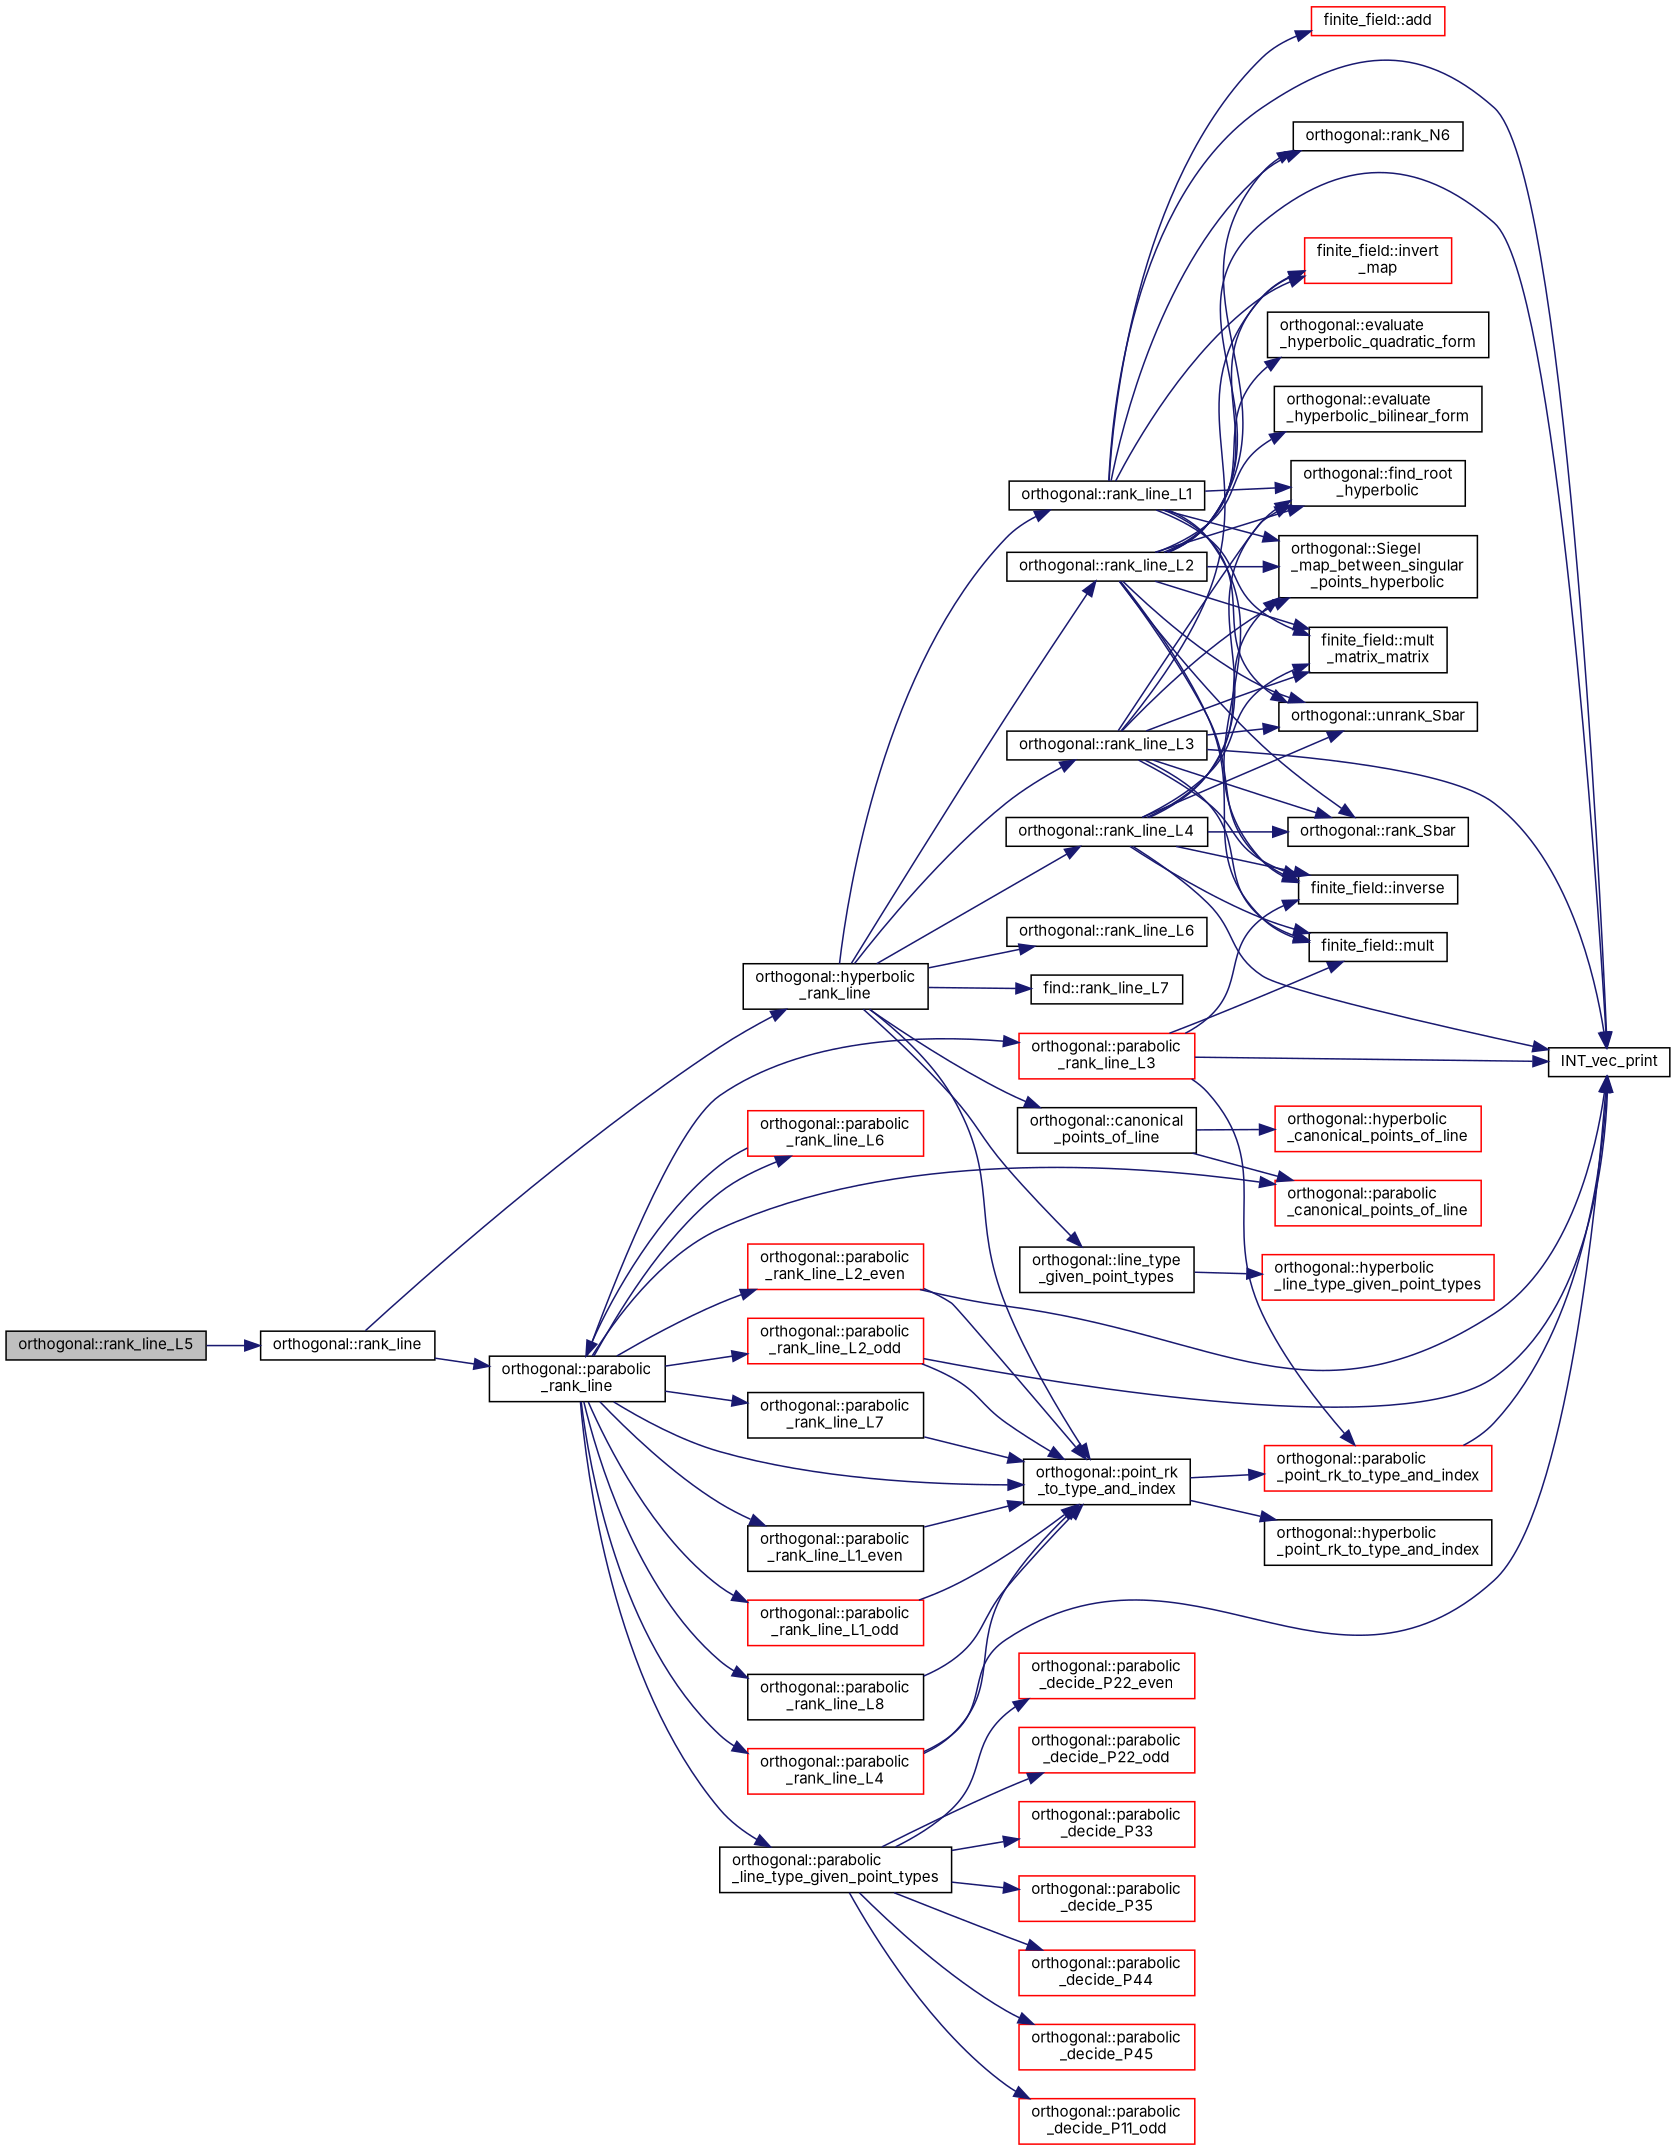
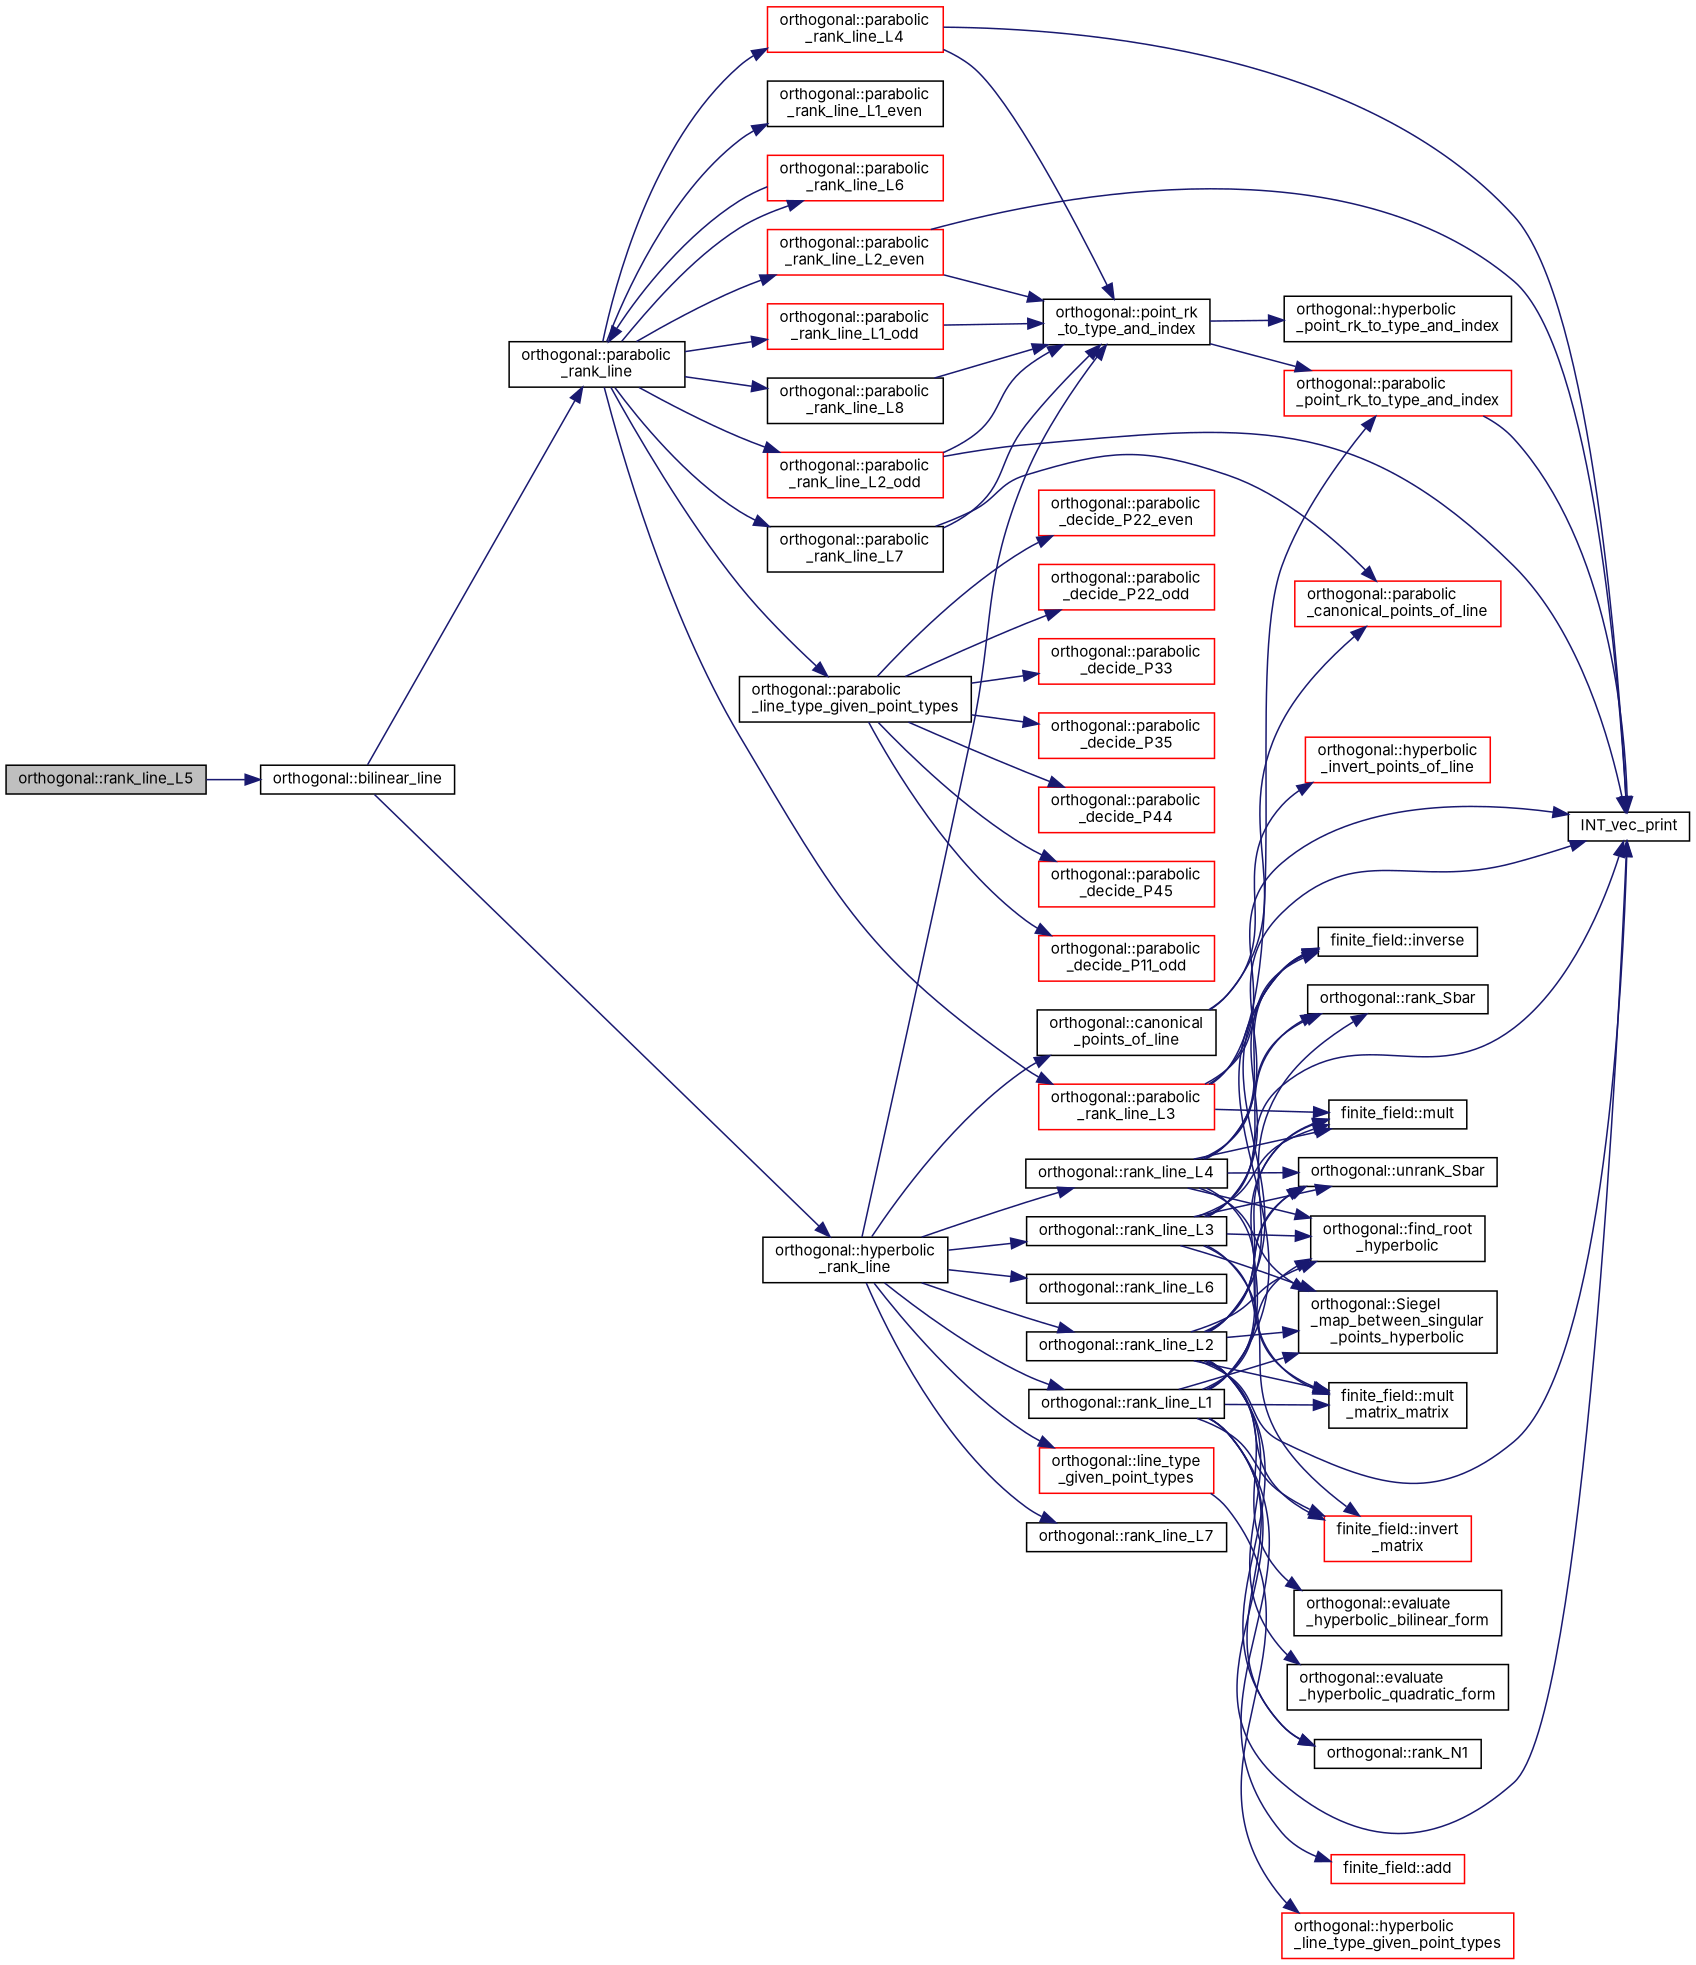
(1378, 136) -> (1398, 1754)
(1378, 261) -> (1398, 1539)
(1107, 989) -> (1127, 1537)
(1378, 1129) -> (1398, 760)
(895, 1180) -> (1159, 457)
none -> (1254, 1252)
(1107, 1270) -> (1127, 1471)
(348, 1346) -> (358, 780)
(804, 1470) -> none
(966, 1517) -> none
